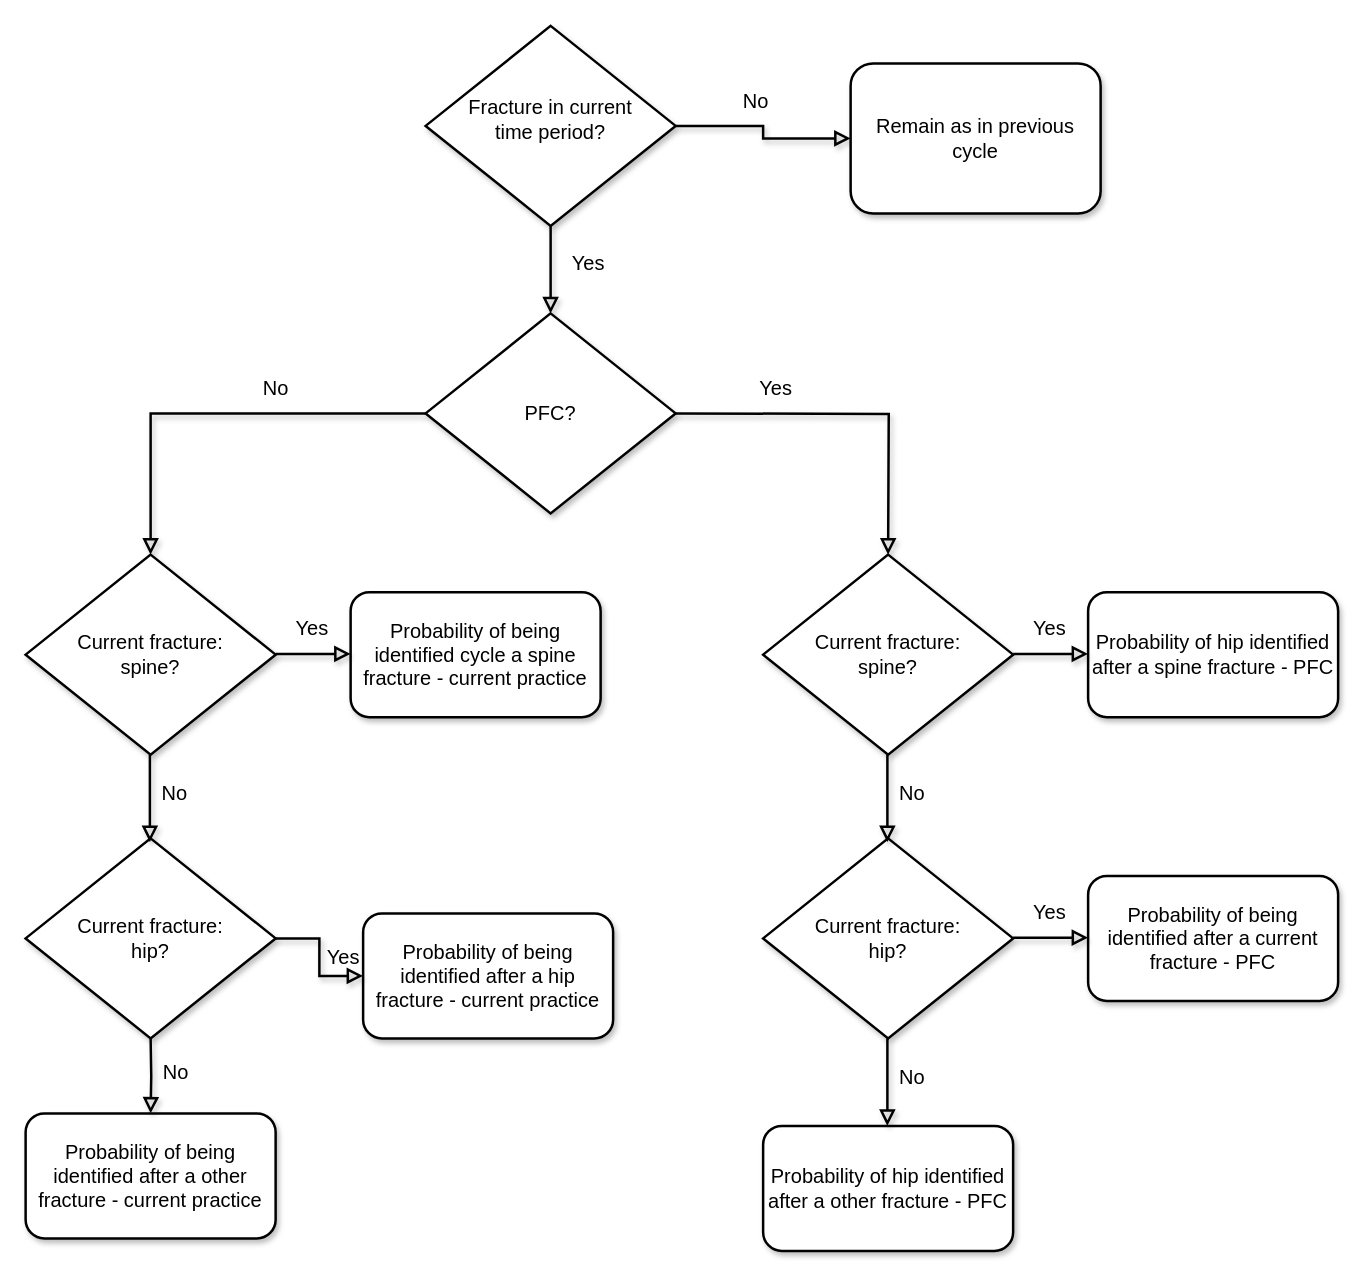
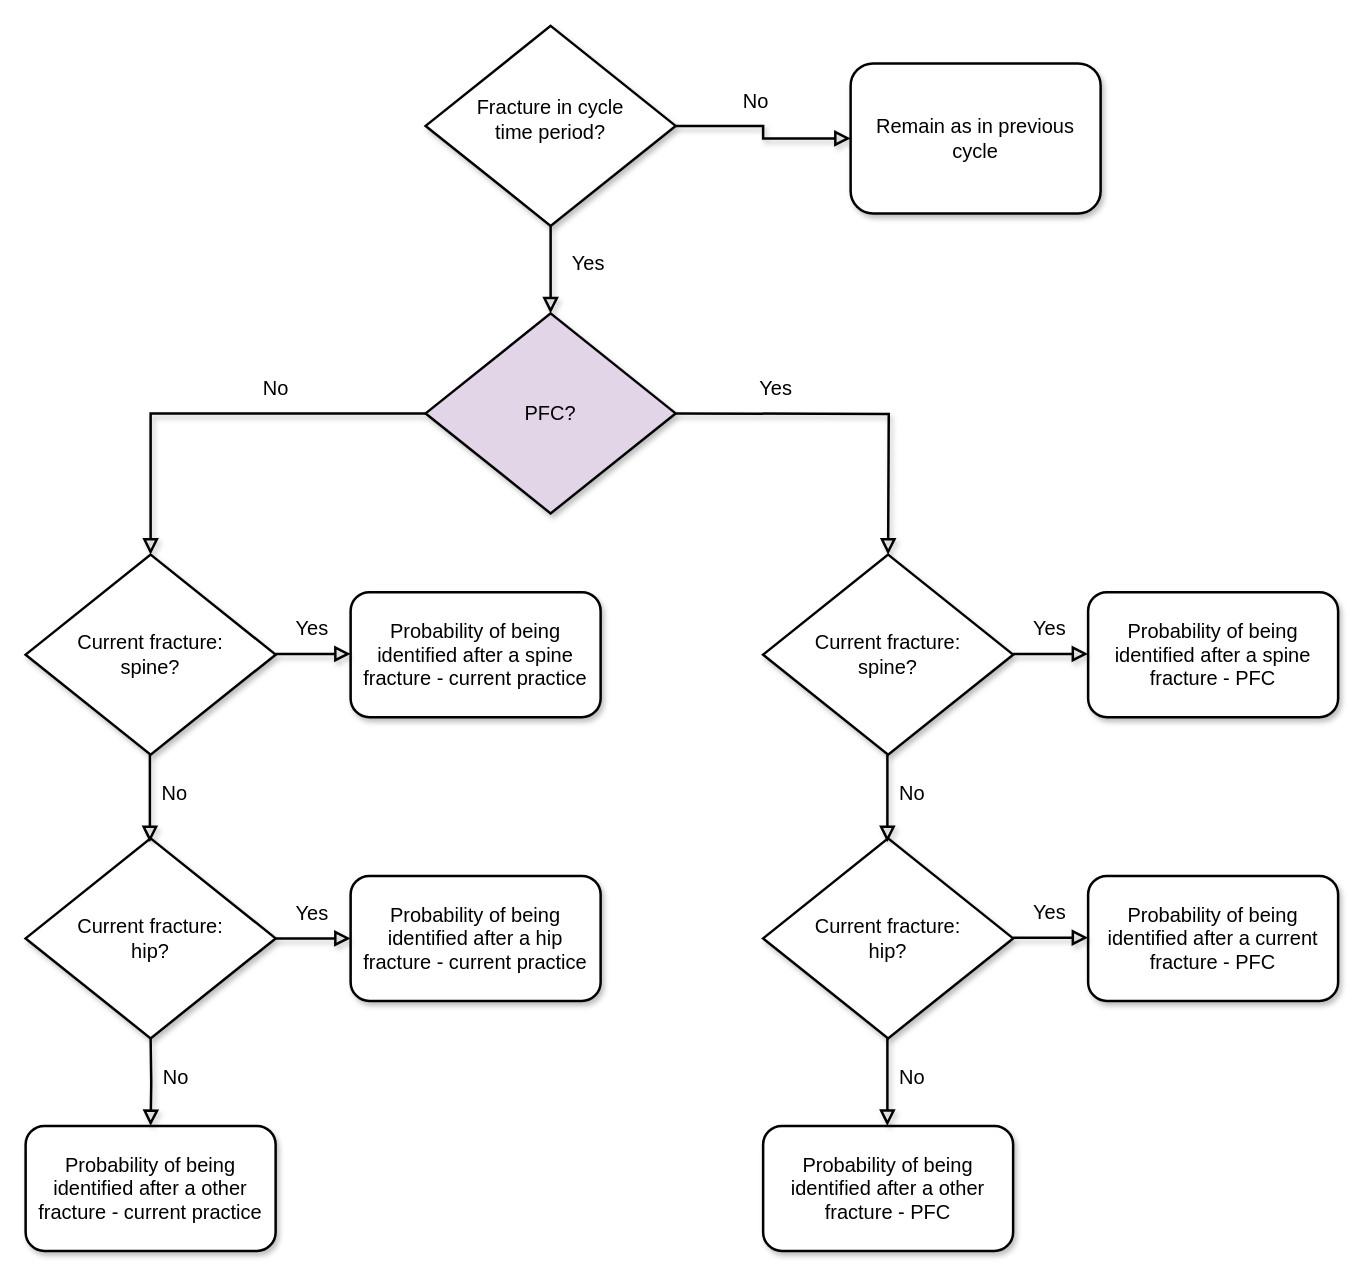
(551, 119) -> (551, 119)
(551, 413) -> (551, 413)
(476, 654) -> (476, 654)
(1213, 654) -> (1213, 654)
(488, 976) -> (476, 938)
(151, 1176) -> (151, 1188)
(888, 1188) -> (888, 1188)
